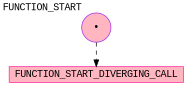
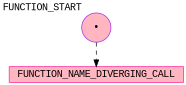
(96, 75) -> (96, 75)
